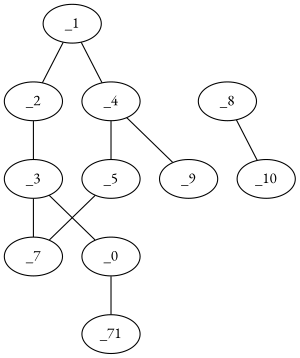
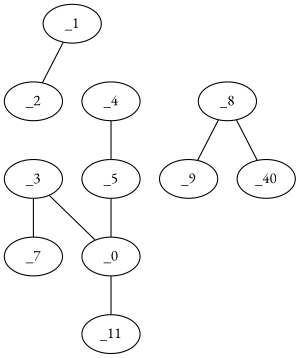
(92, 63) -> none
(33, 140) -> none
(150, 140) -> (208, 140)
(266, 179) -> (266, 179)
(77, 213) -> (111, 218)
(111, 334) -> (111, 334)
